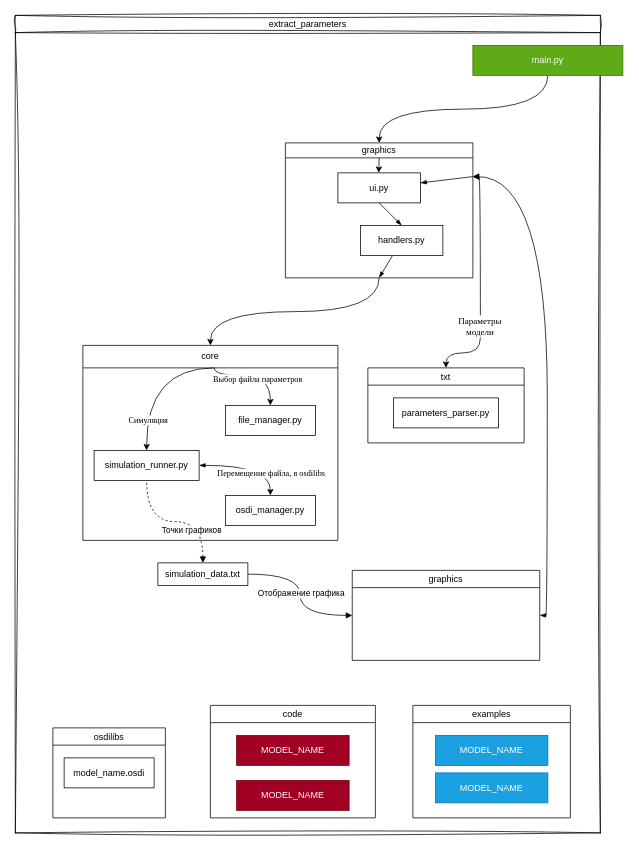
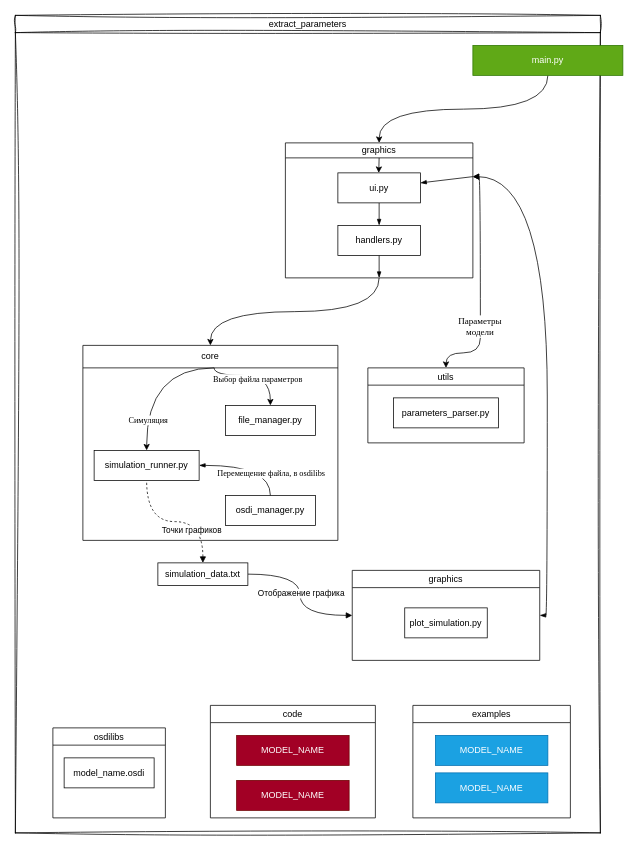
(402, 240) -> (379, 240)
(446, 377) -> (446, 377)
(268, 483) -> (267, 484)
none -> (446, 623)
